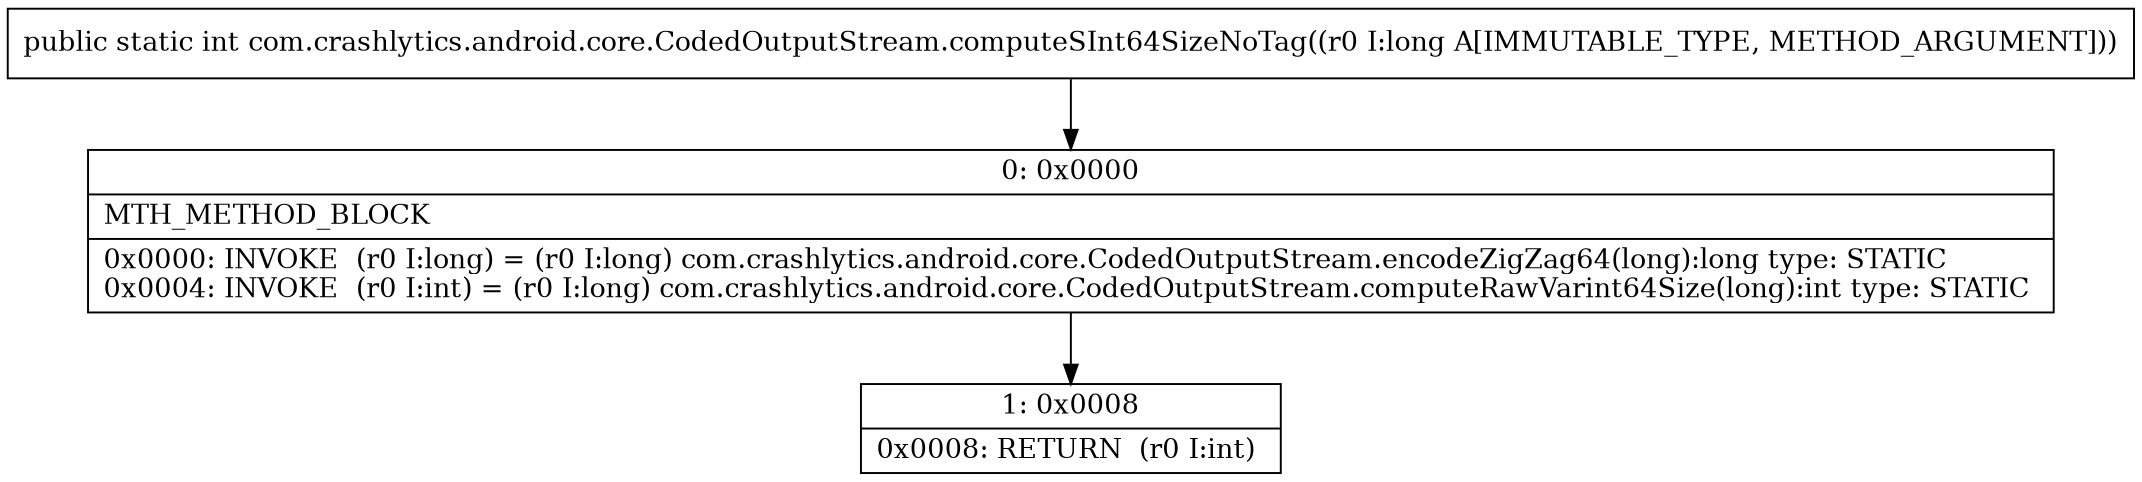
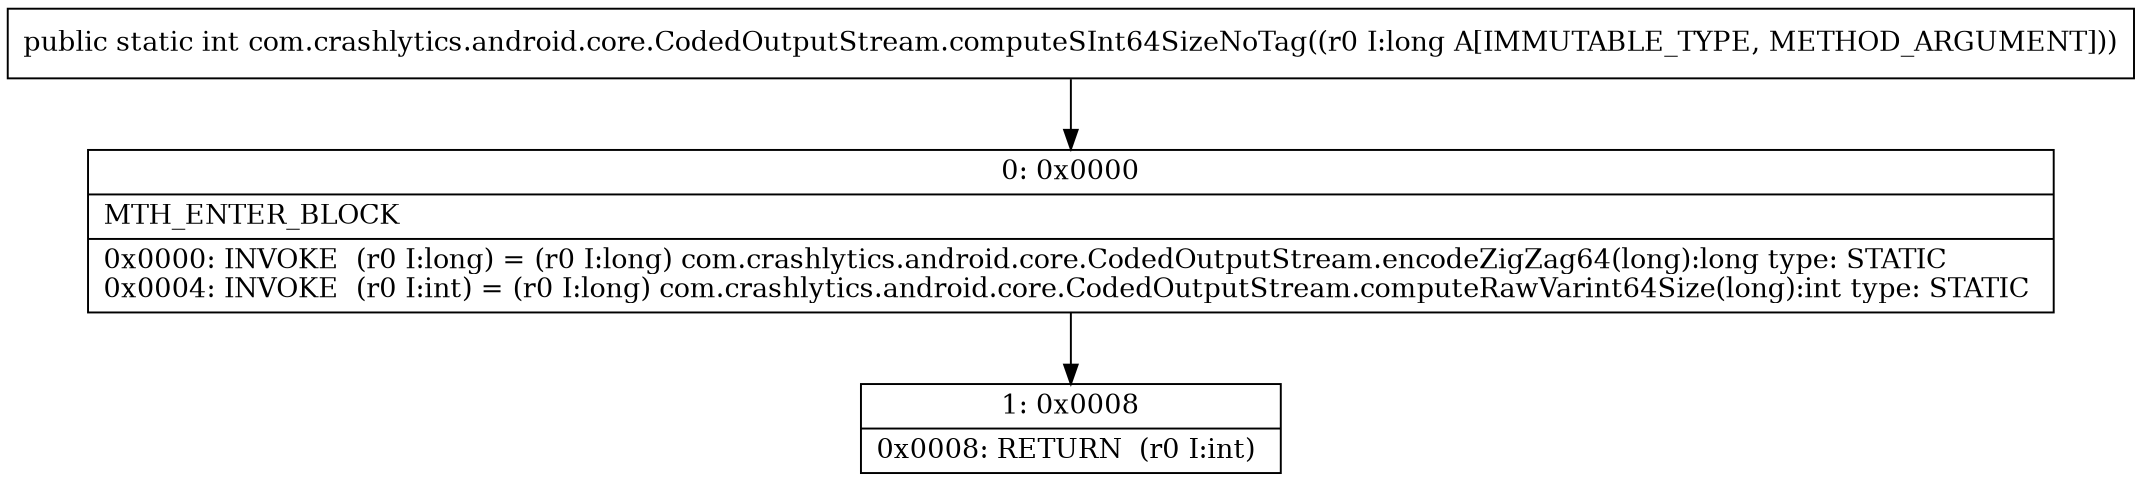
(267, 216) -> (252, 216)
